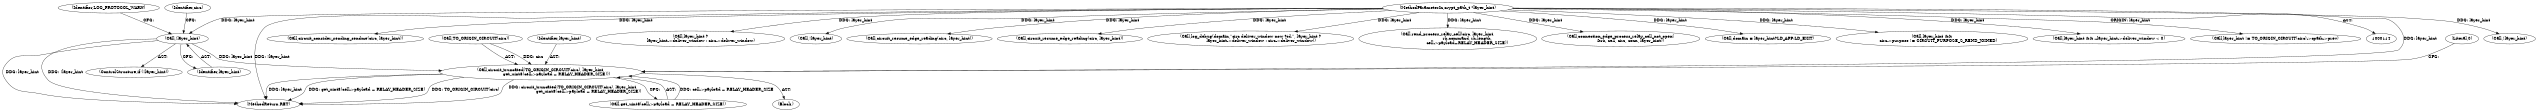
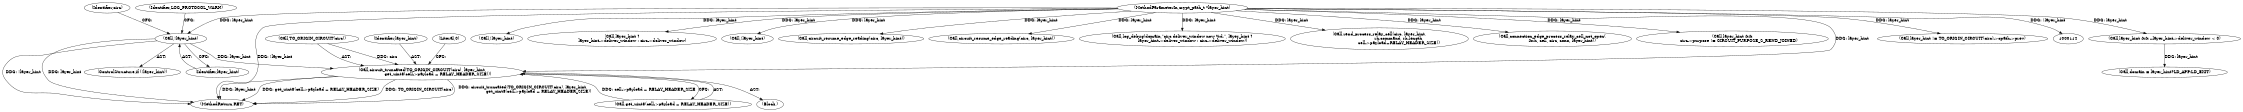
(1621, 20) -> (2165, 54)
(2130, 20) -> (1892, 20)
(2349, 20) -> (2048, 20)
(345, 39) -> none
